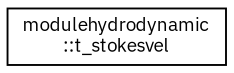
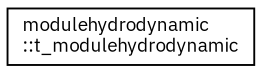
(117, 37) -> (131, 37)
